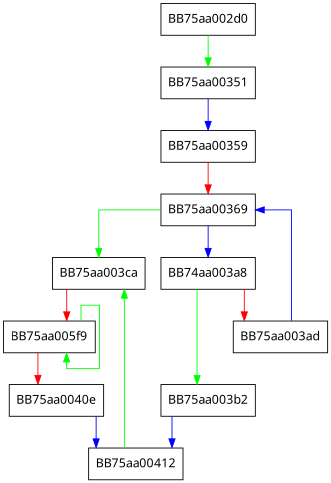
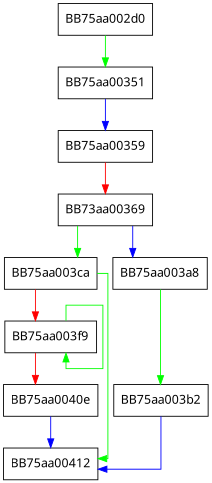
(208, 210) -> (105, 210)
(208, 273) -> (160, 273)
(49, 337) -> (51, 337)
(280, 337) -> none
(124, 373) -> (108, 371)
